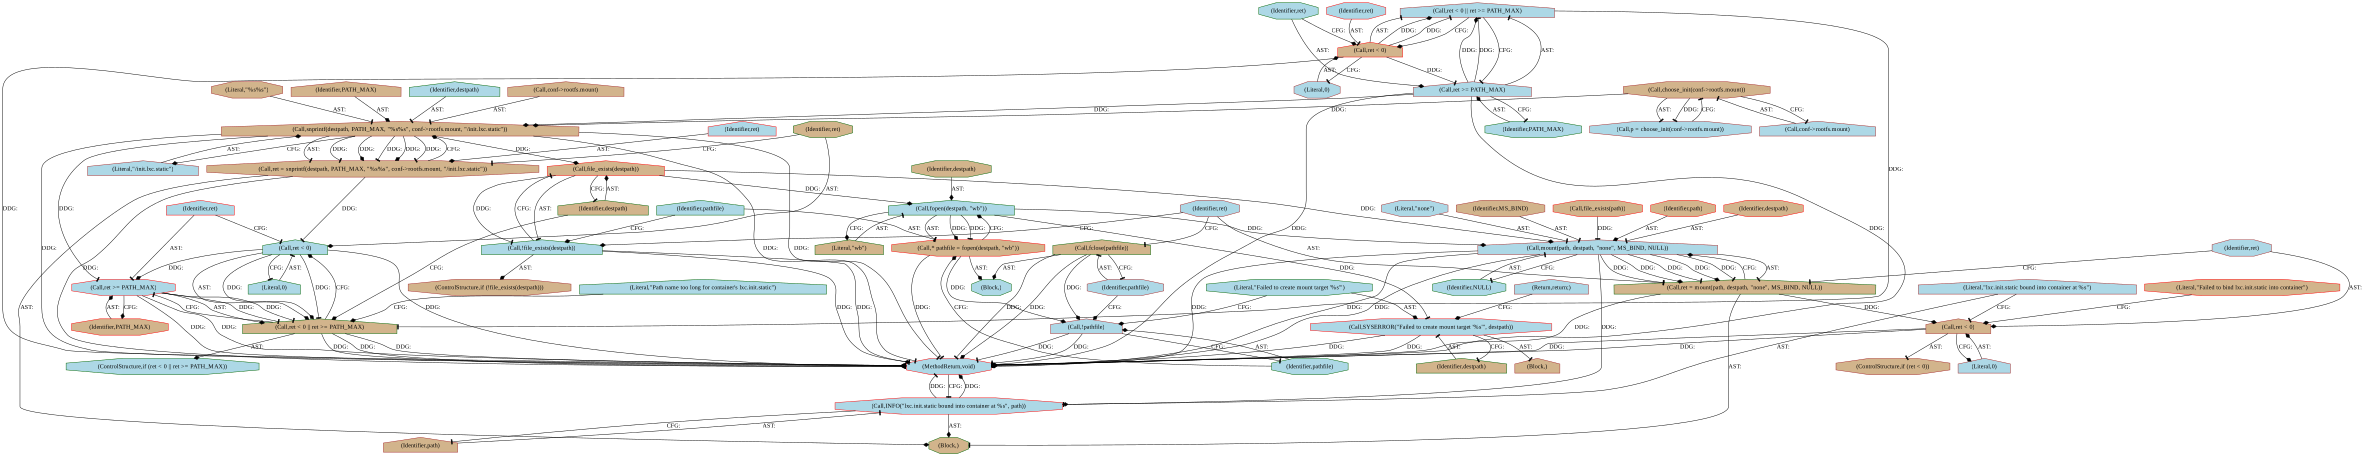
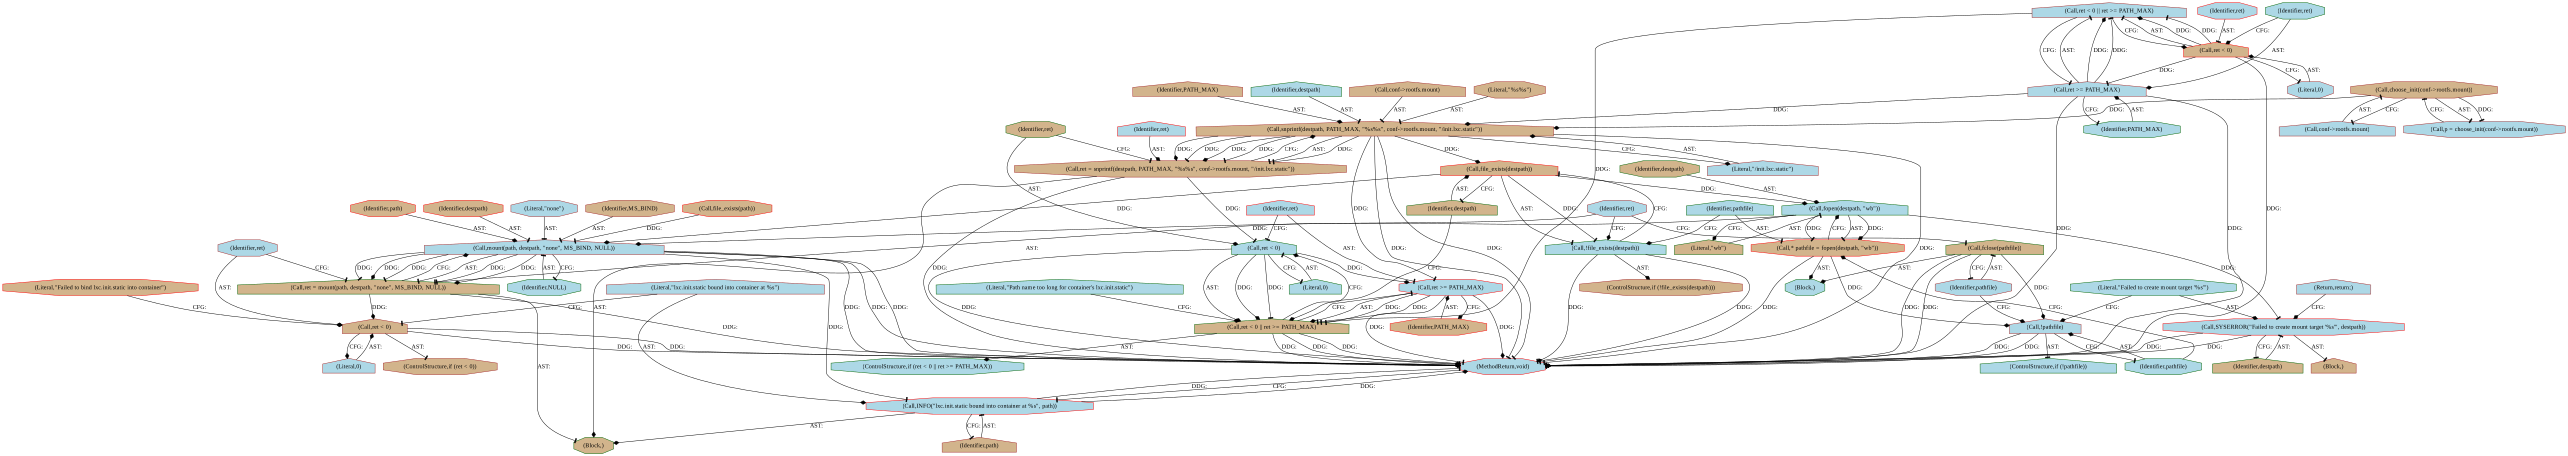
none -> (2048, 367)
